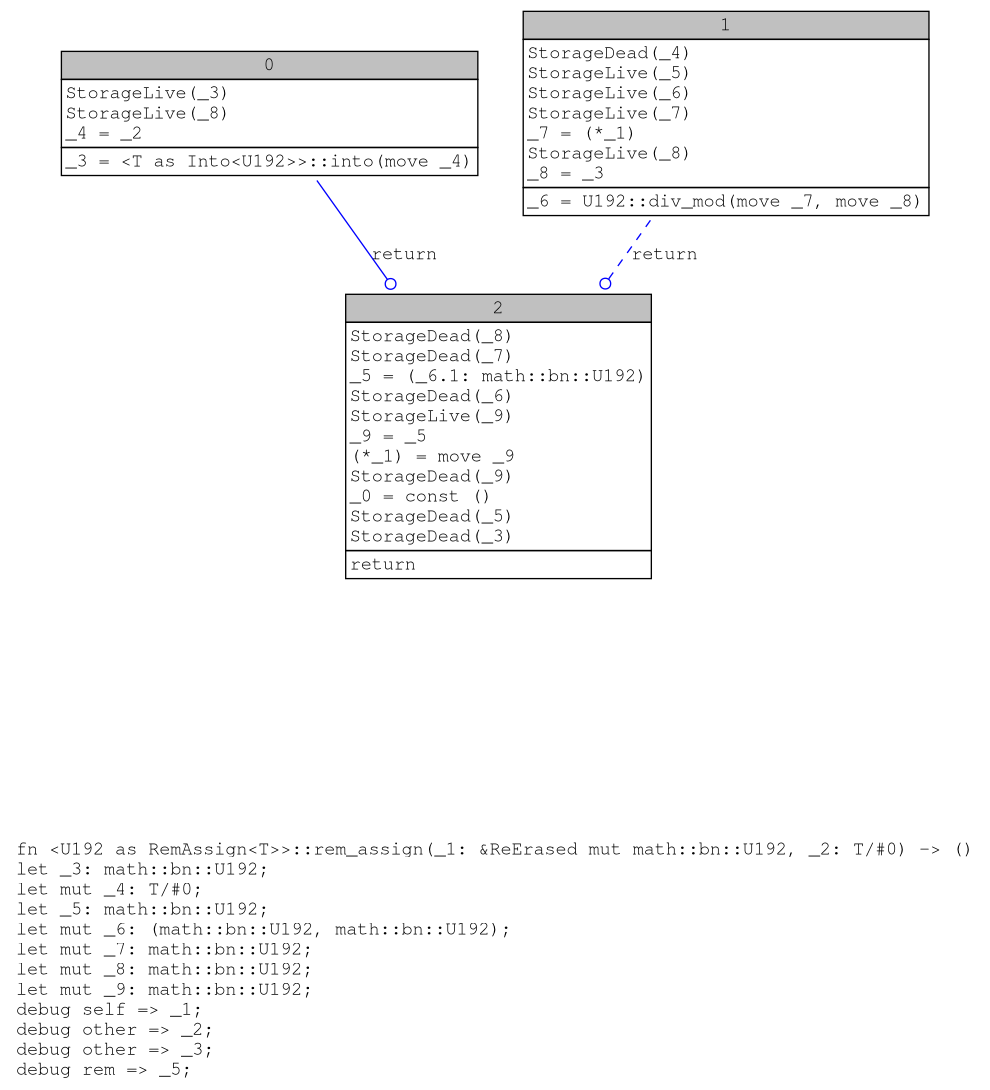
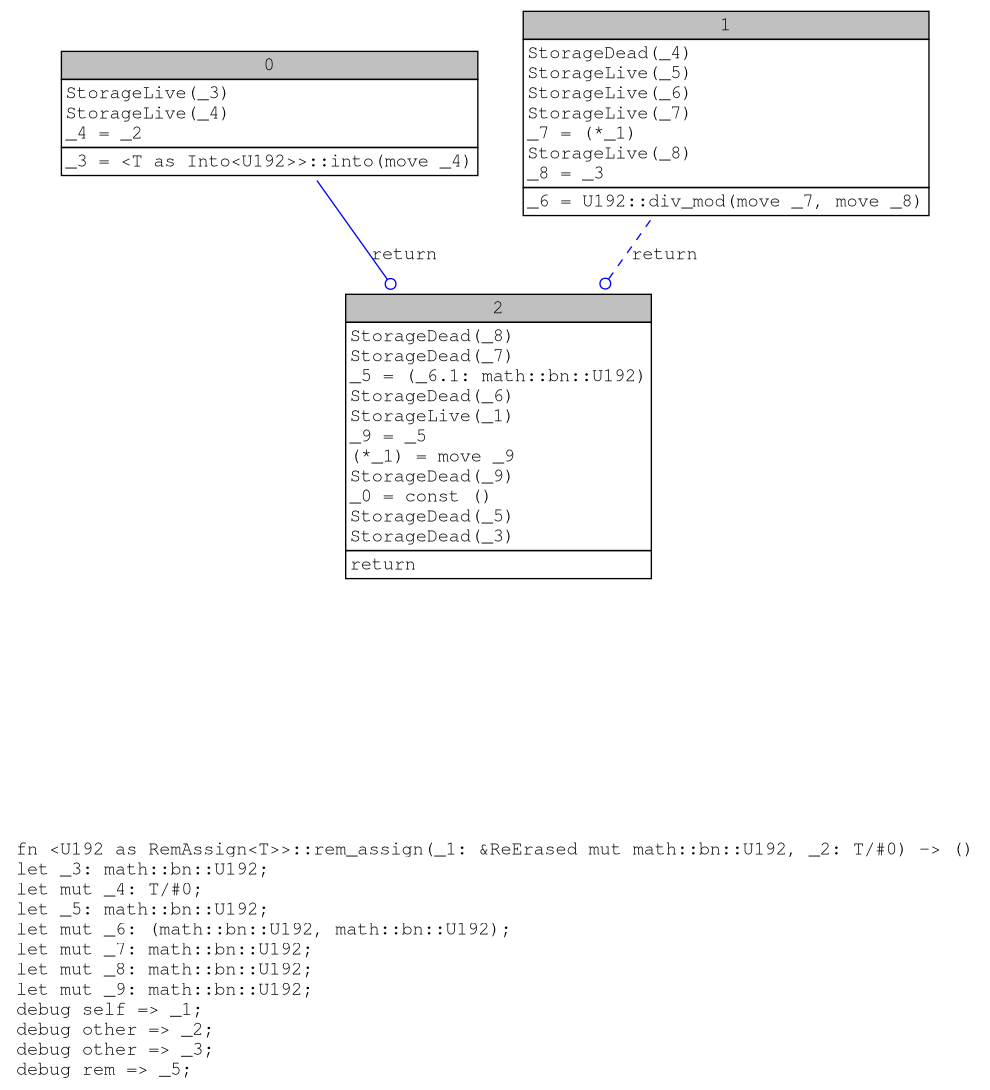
(148, 113) -> (148, 113)
(432, 416) -> (432, 416)
